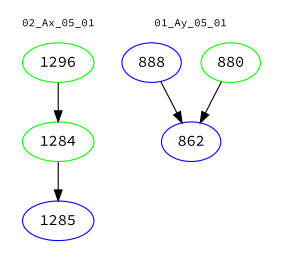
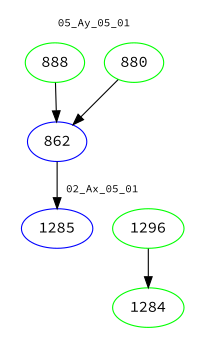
(191, 24) -> (94, 24)
(152, 63) -> (55, 63)
(58, 176) -> (57, 186)
